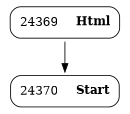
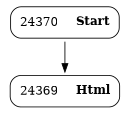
(65, 53) -> (65, 53)
